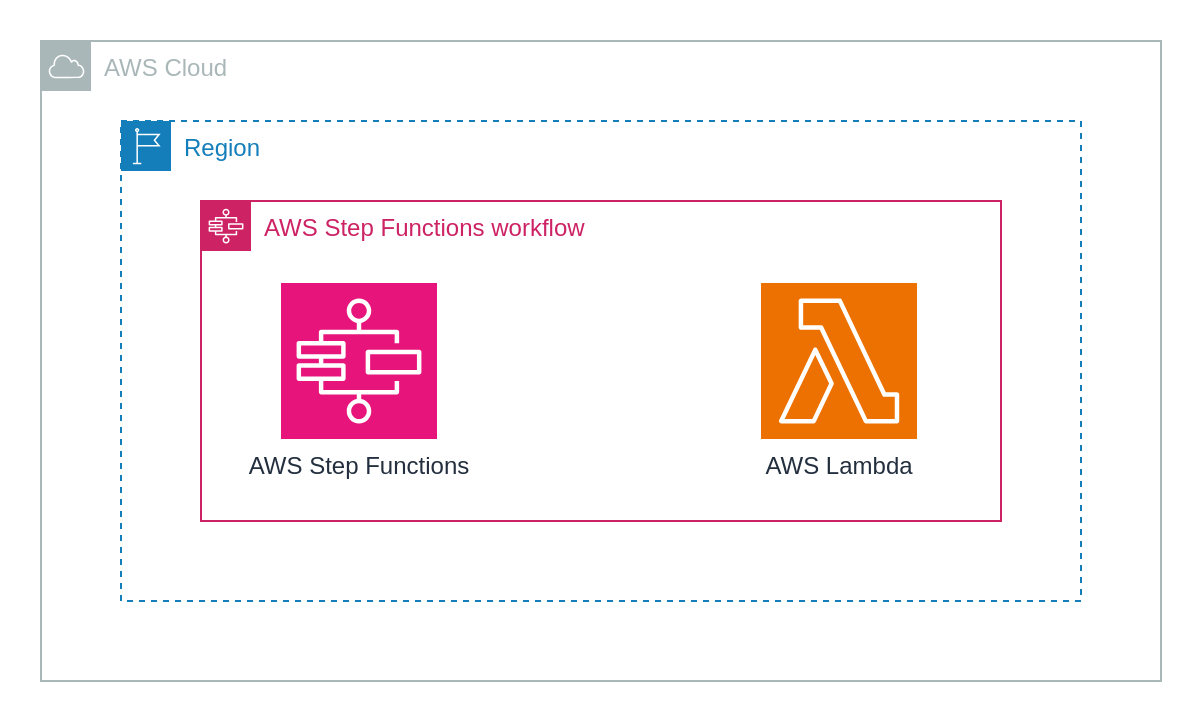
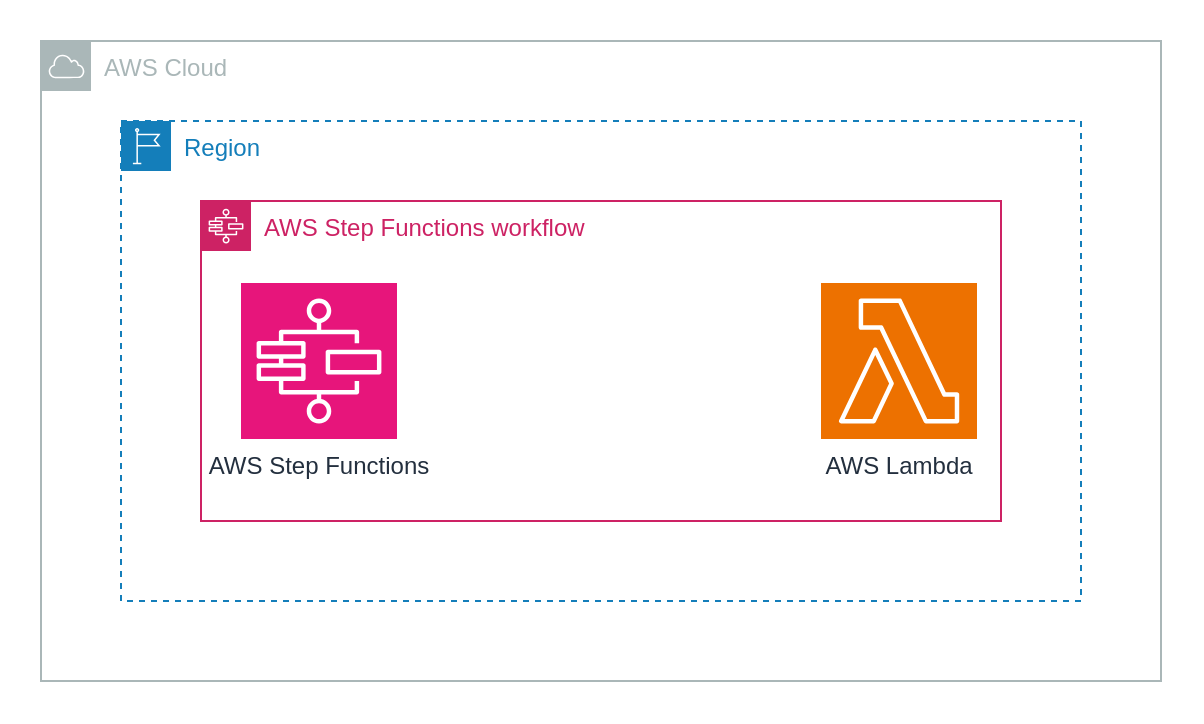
(359, 361) -> (319, 361)
(839, 361) -> (899, 361)
